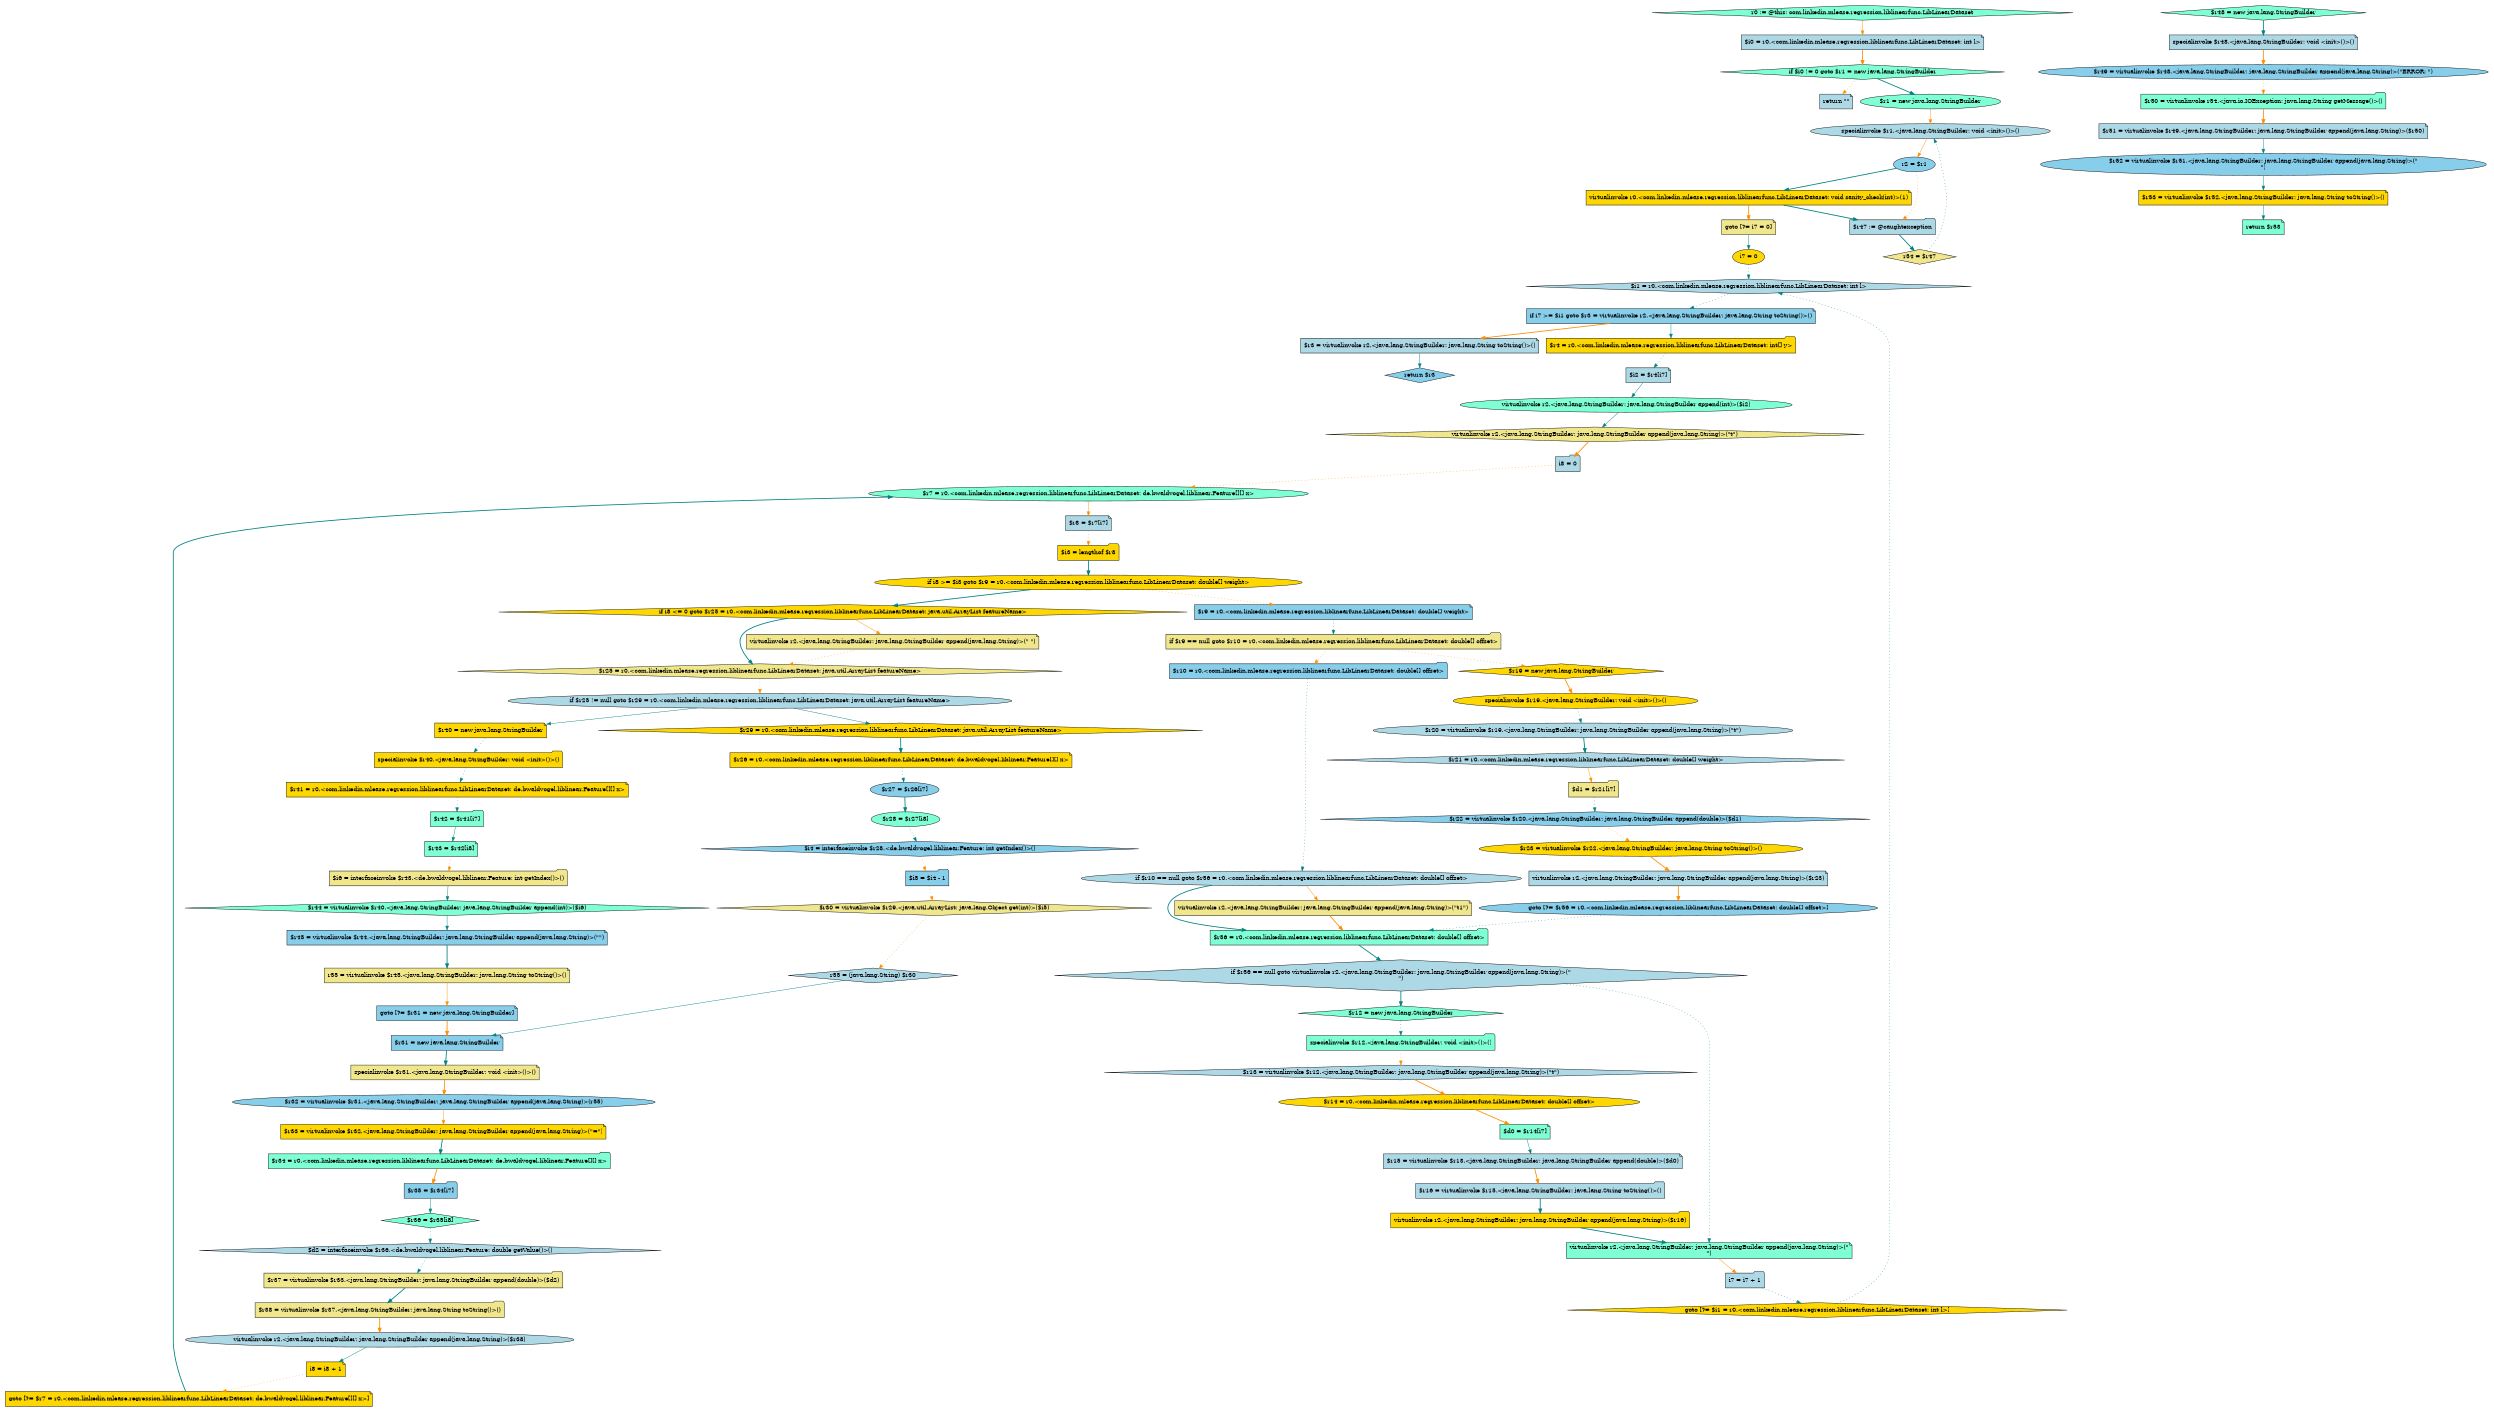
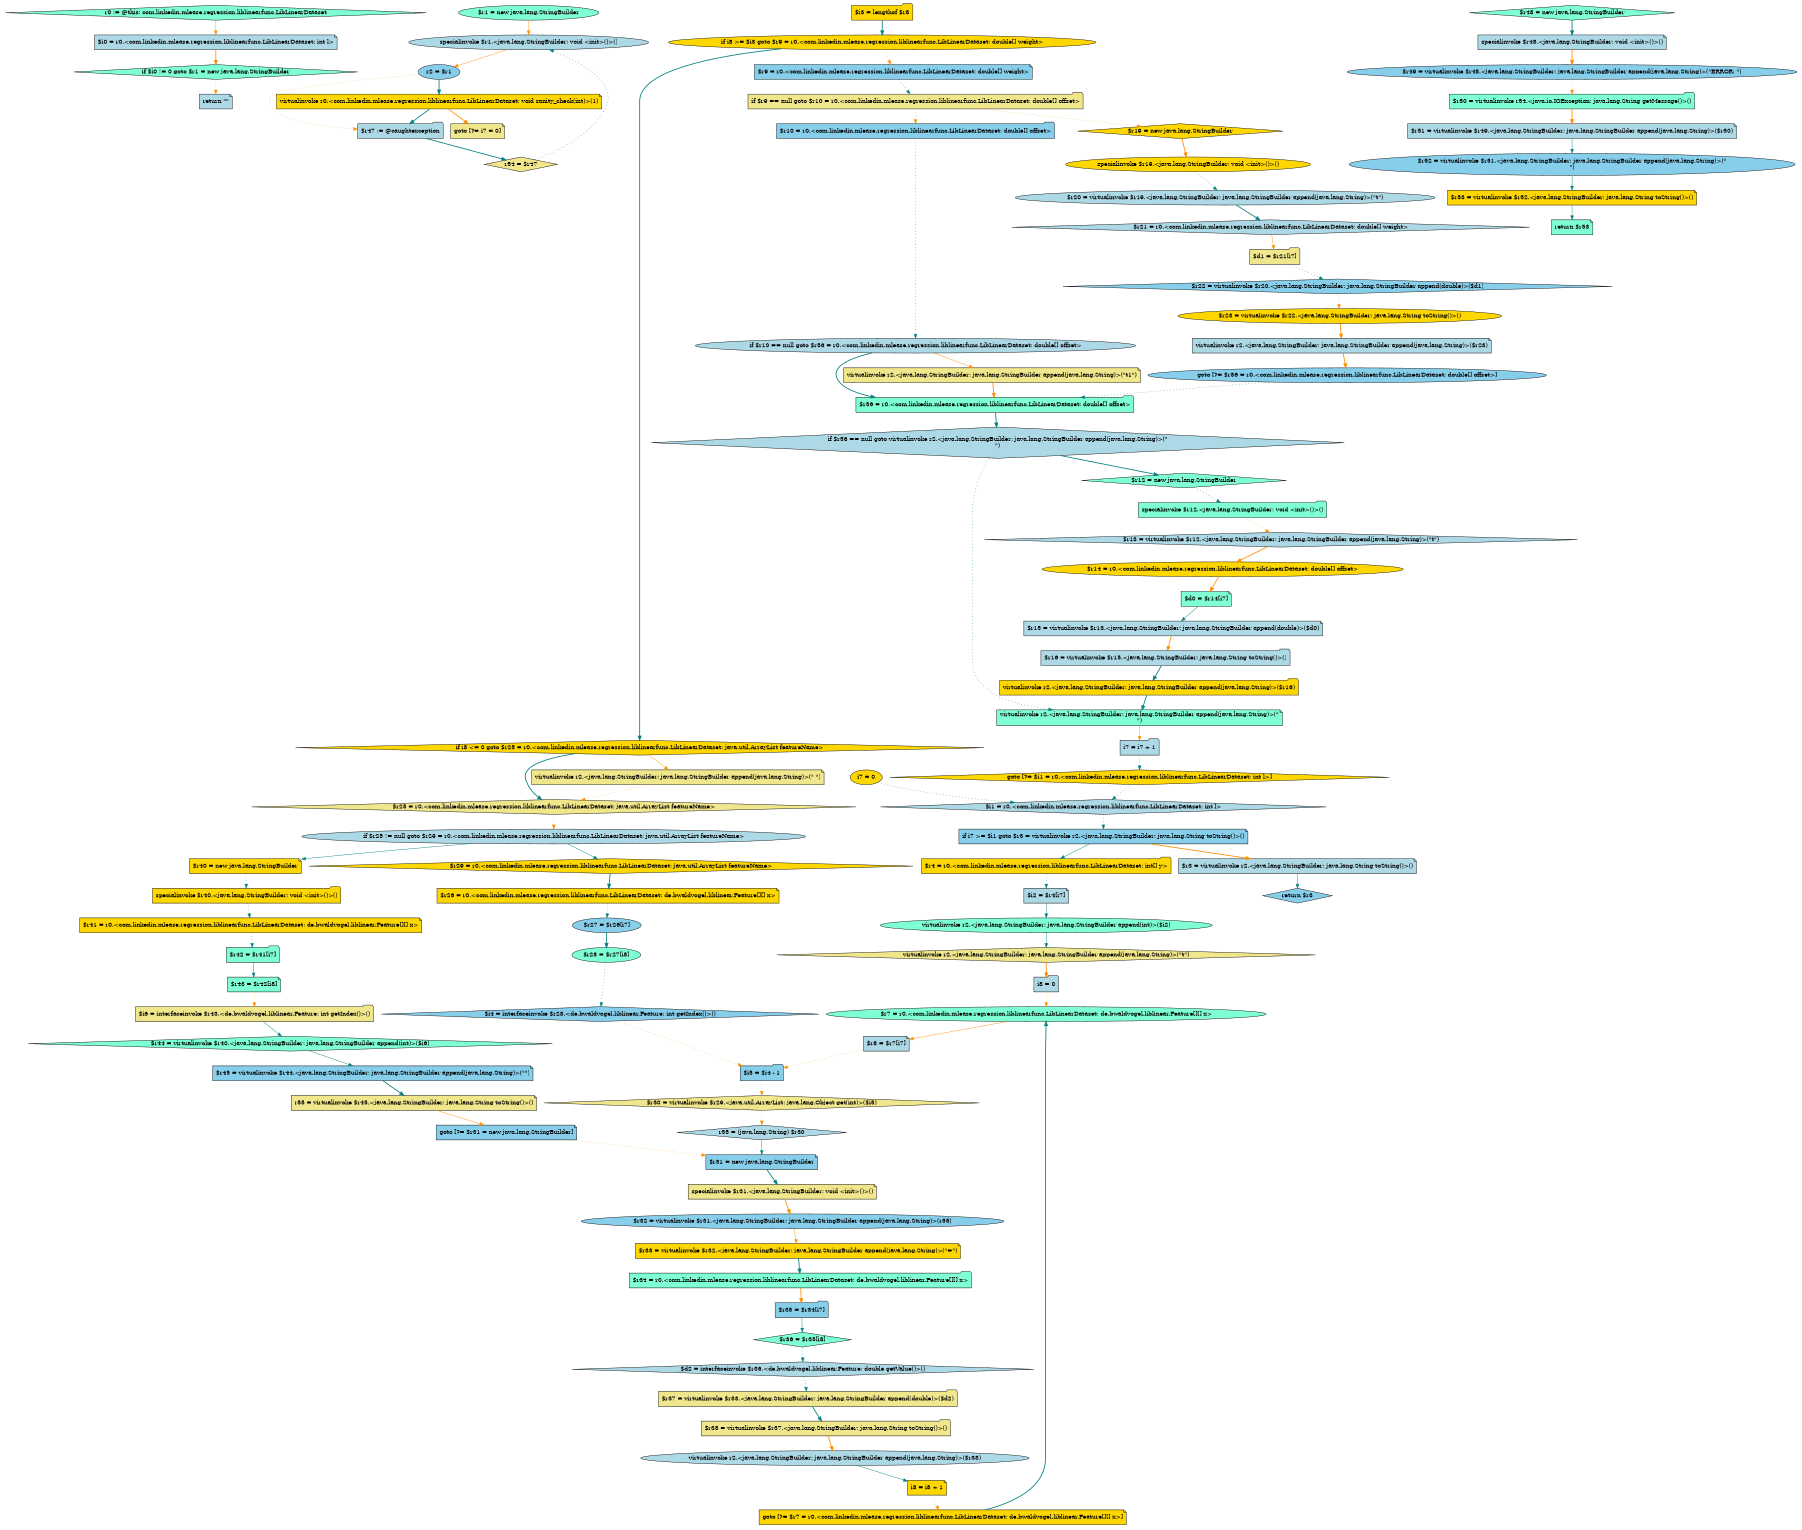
(1894, 86) -> none
(1749, 240) -> none
(1088, 536) -> (825, 1058)
(447, 1026) -> (635, 1147)
